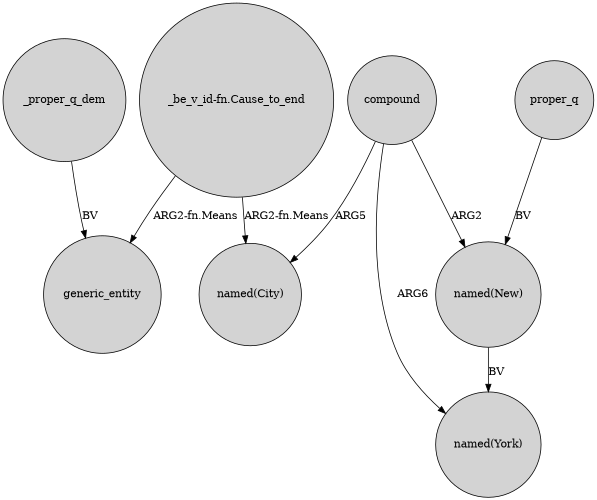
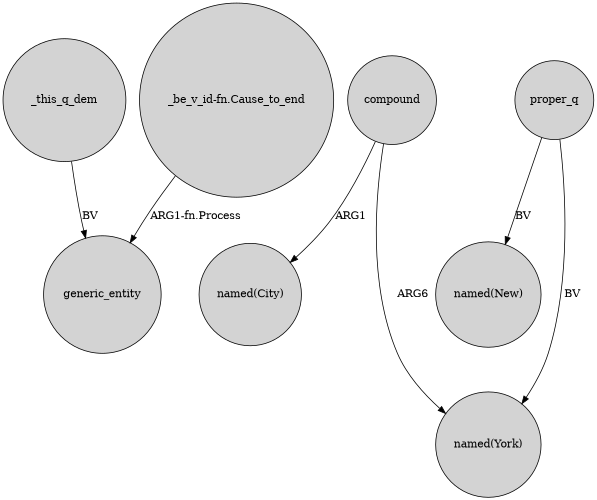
(64, 100) -> (64, 100)
(437, 190) -> none
(196, 217) -> (196, 217)
(244, 217) -> none
(351, 217) -> (351, 217)
(488, 366) -> (563, 272)
